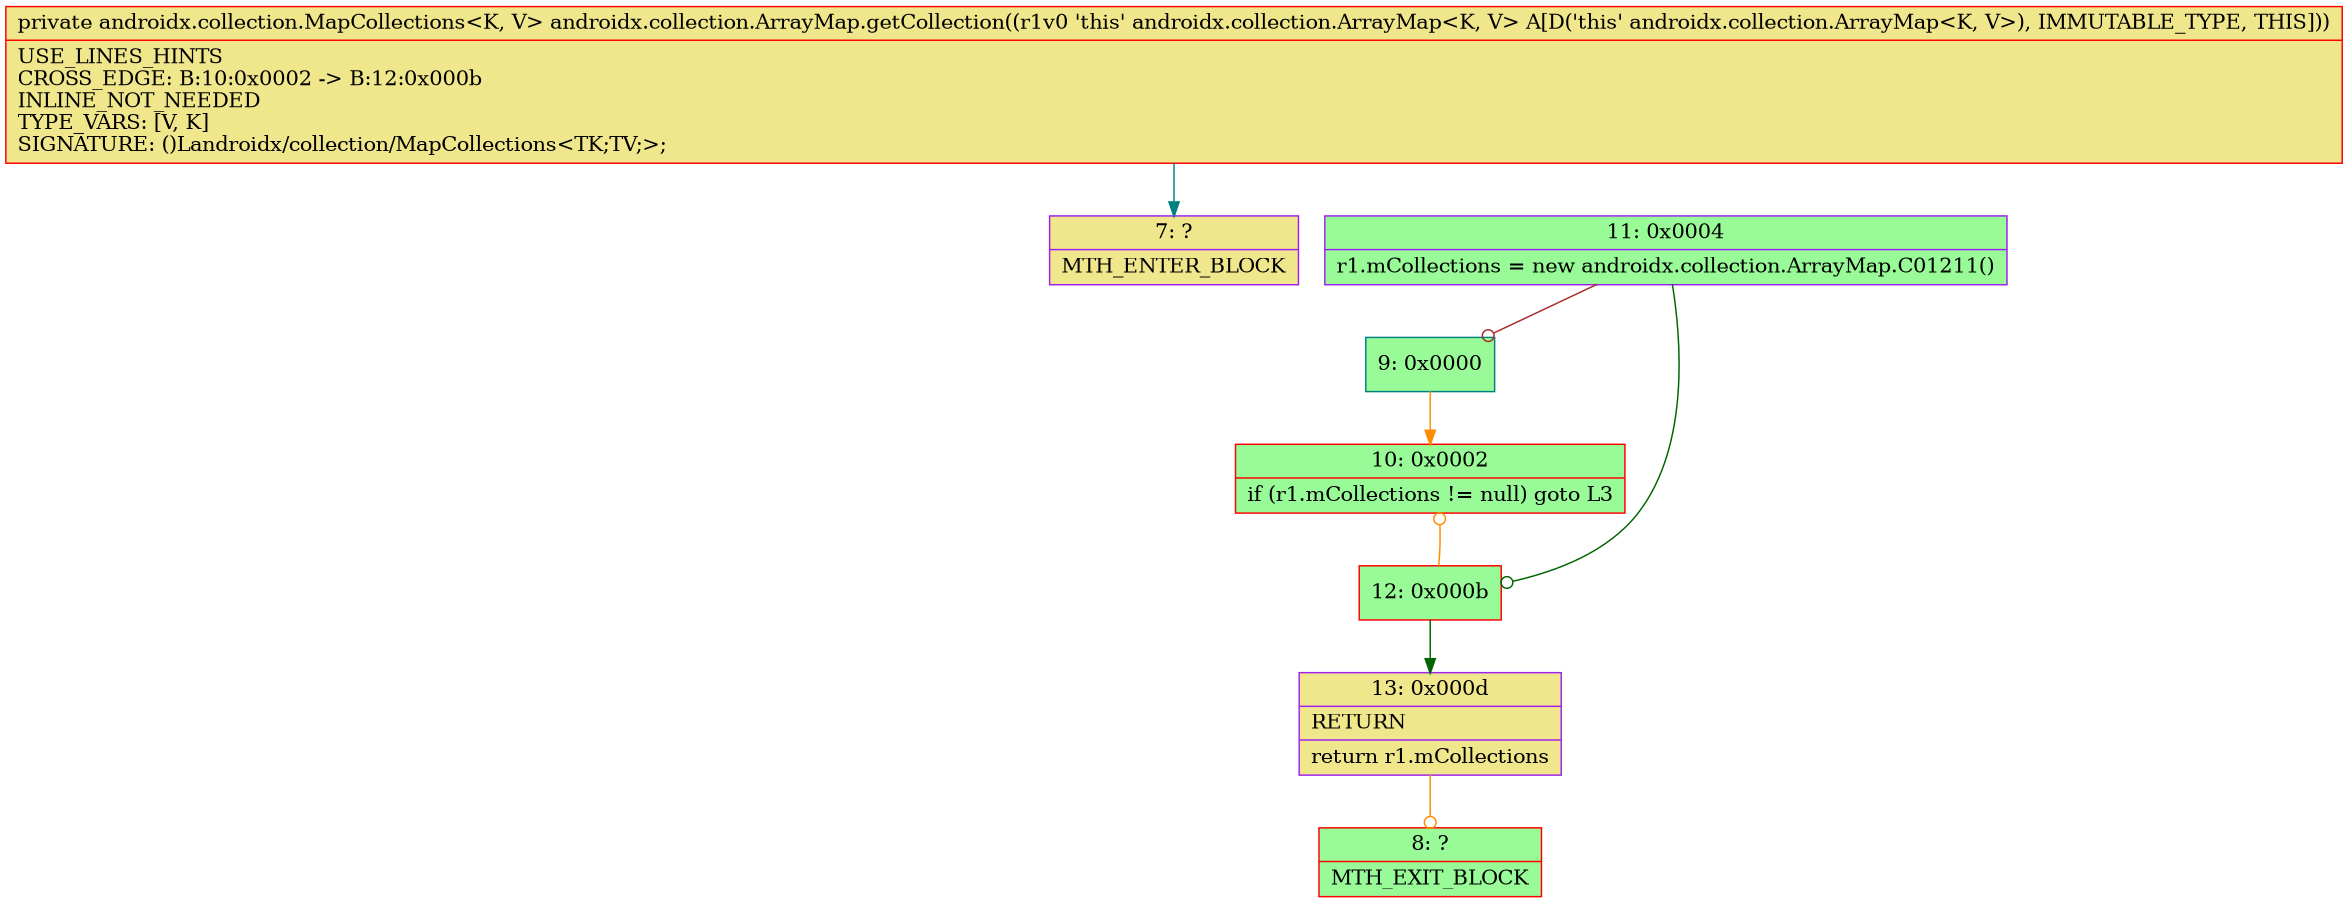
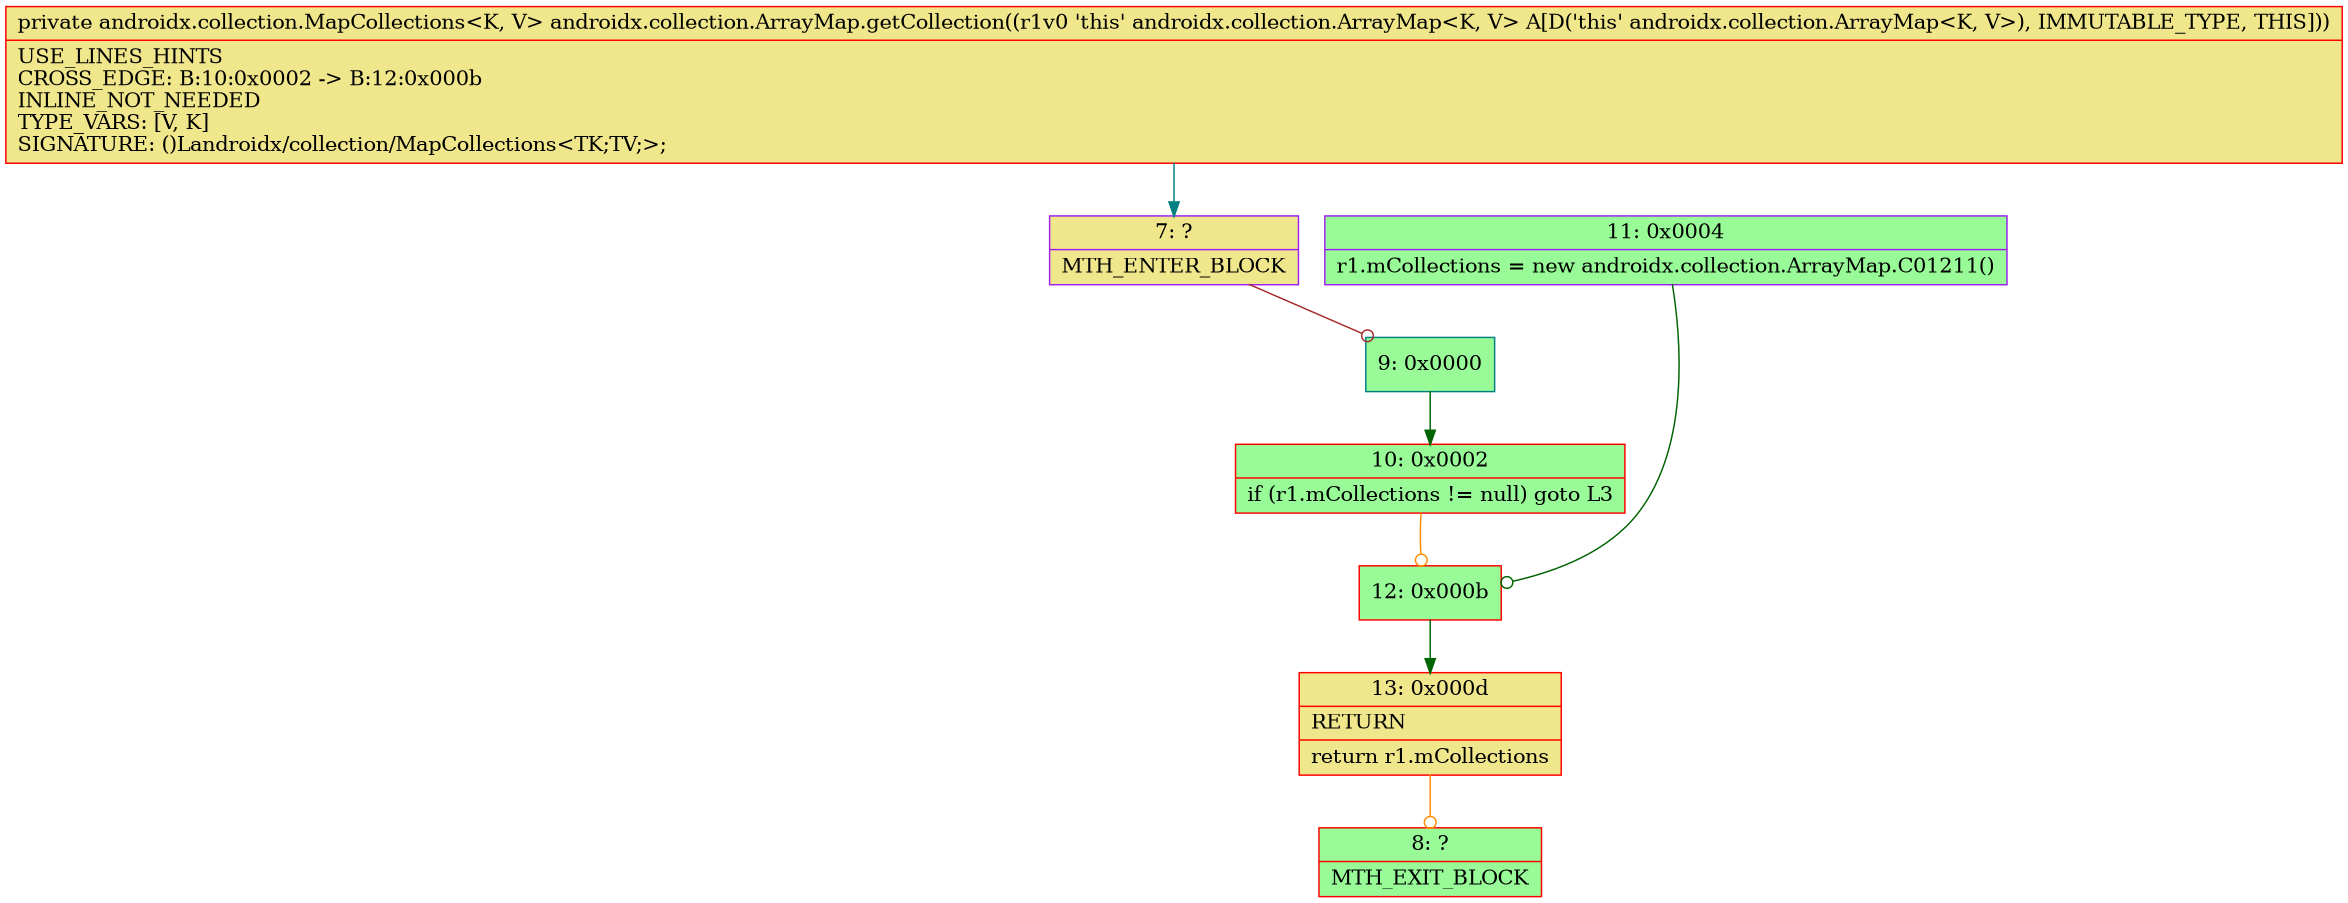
(1545, 309) -> (1305, 309)
(1430, 411) -> (1430, 411)
(1440, 545) -> (1420, 534)
(1430, 724) -> (1430, 724)
